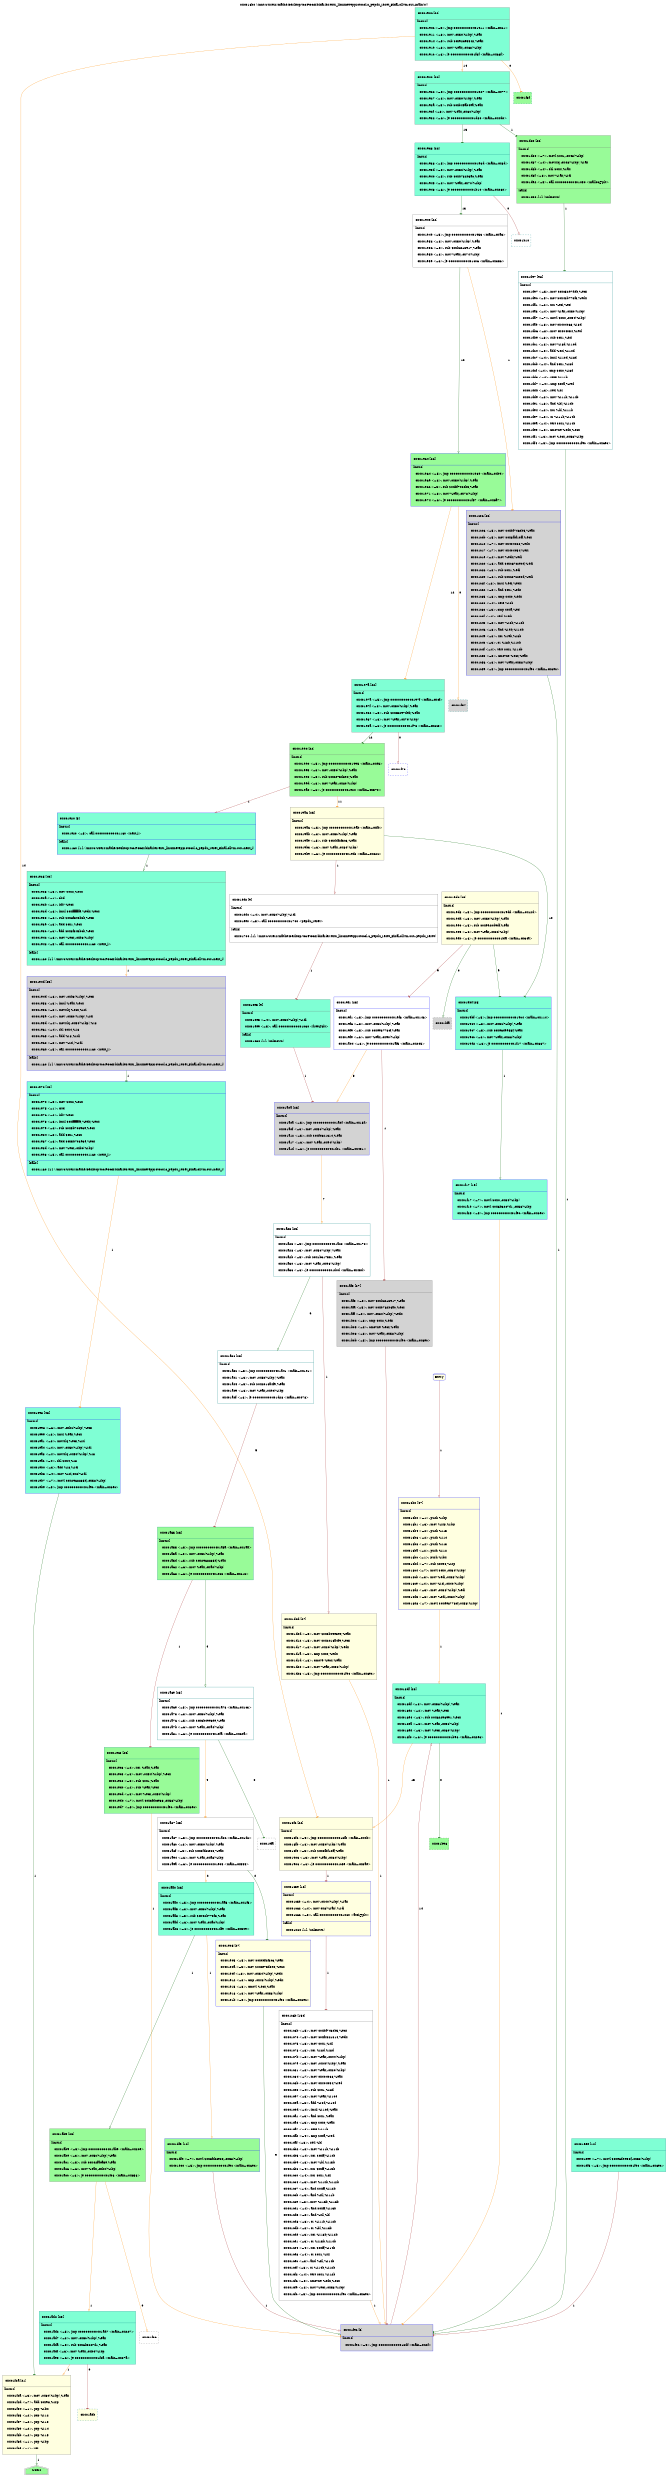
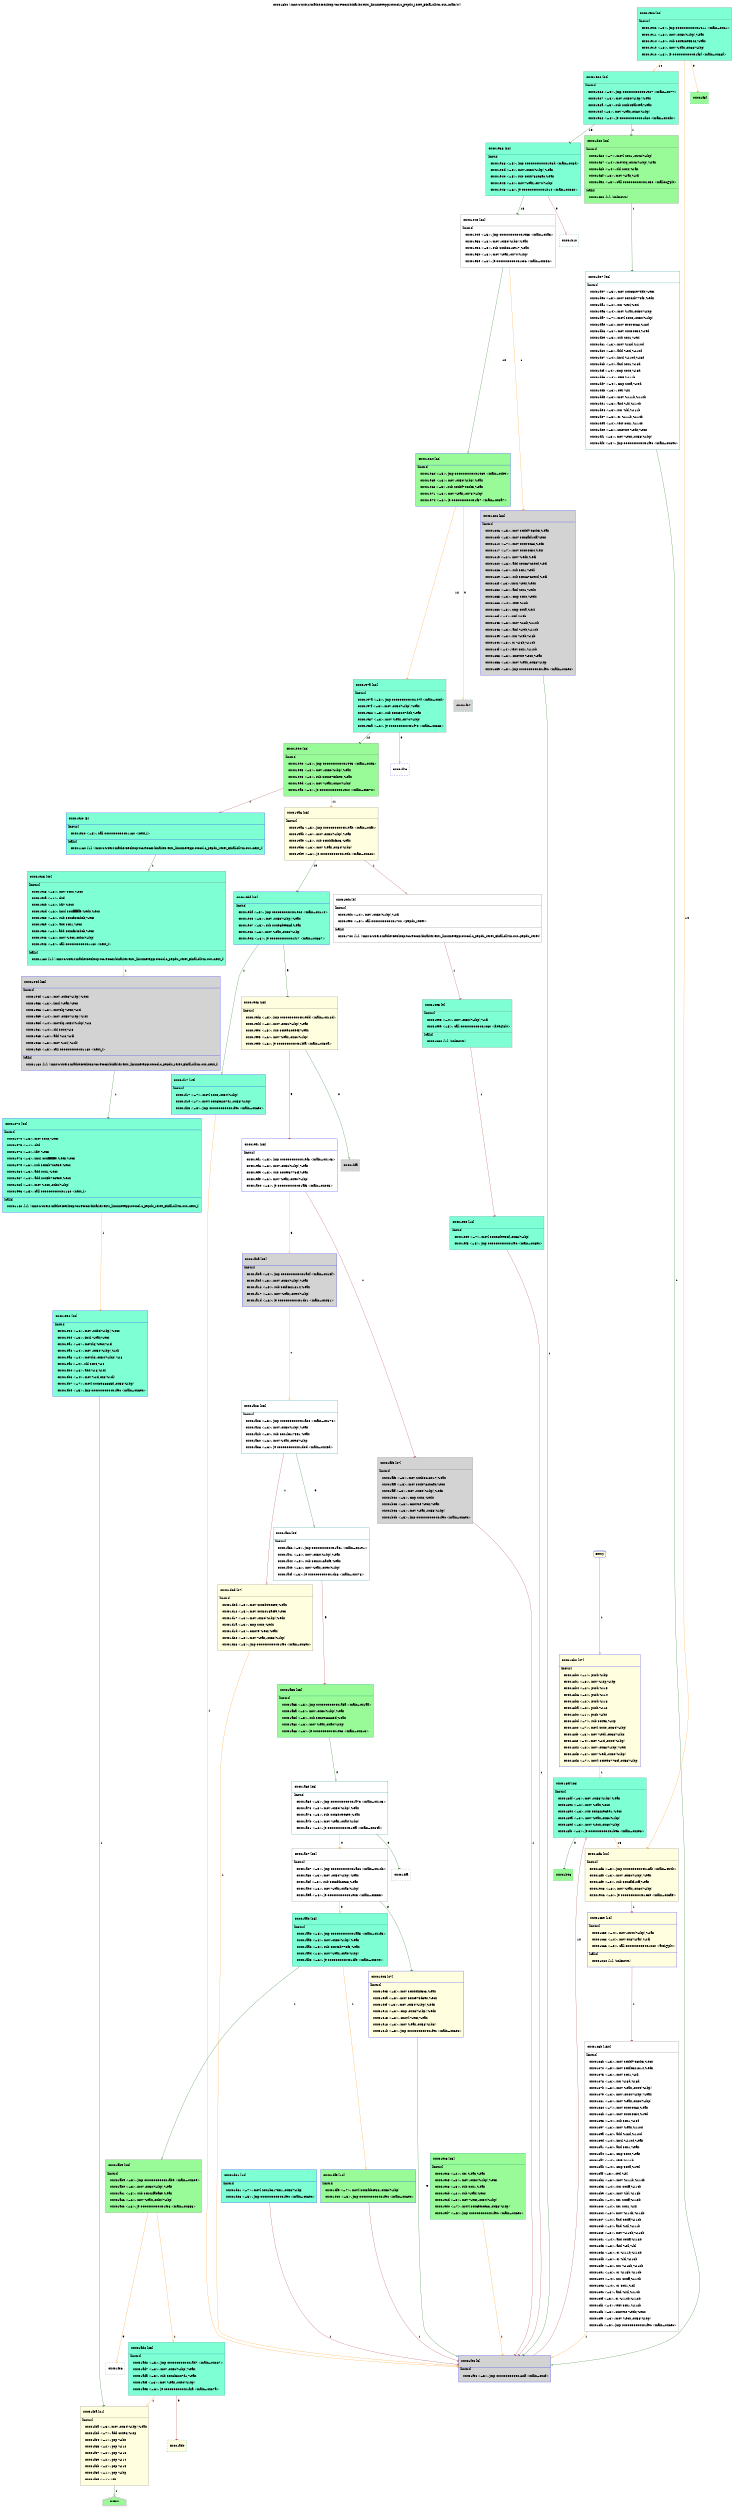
(497, 970) -> (286, 970)
(303, 1074) -> (483, 1131)
(161, 1661) -> none
none -> (269, 2186)
(243, 2280) -> (390, 2296)
